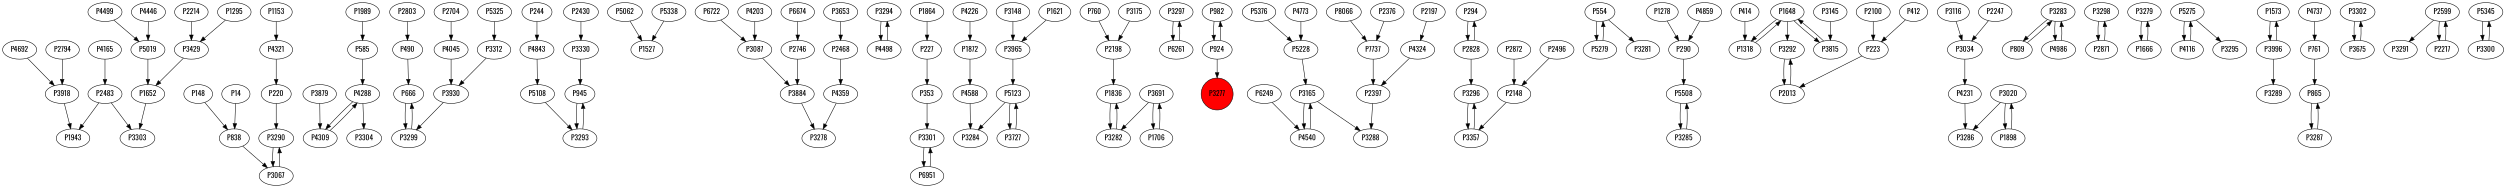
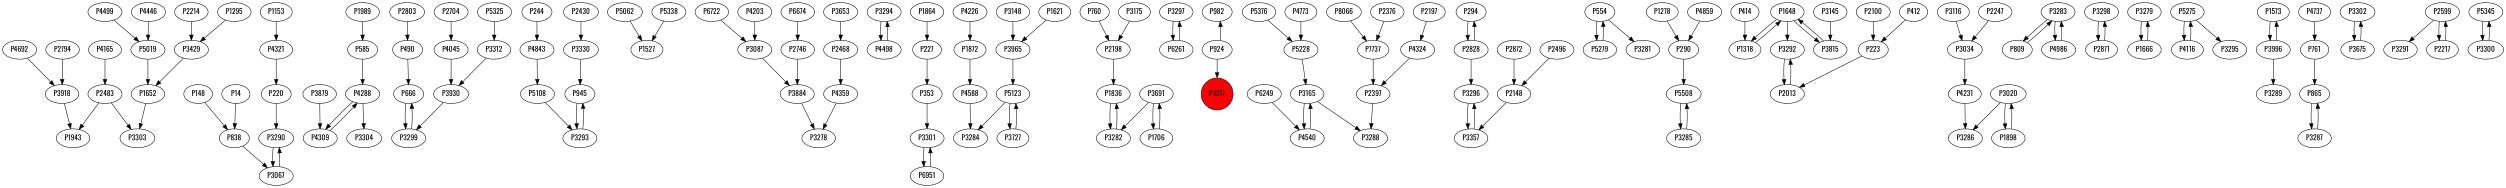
(1214, 28) -> none
